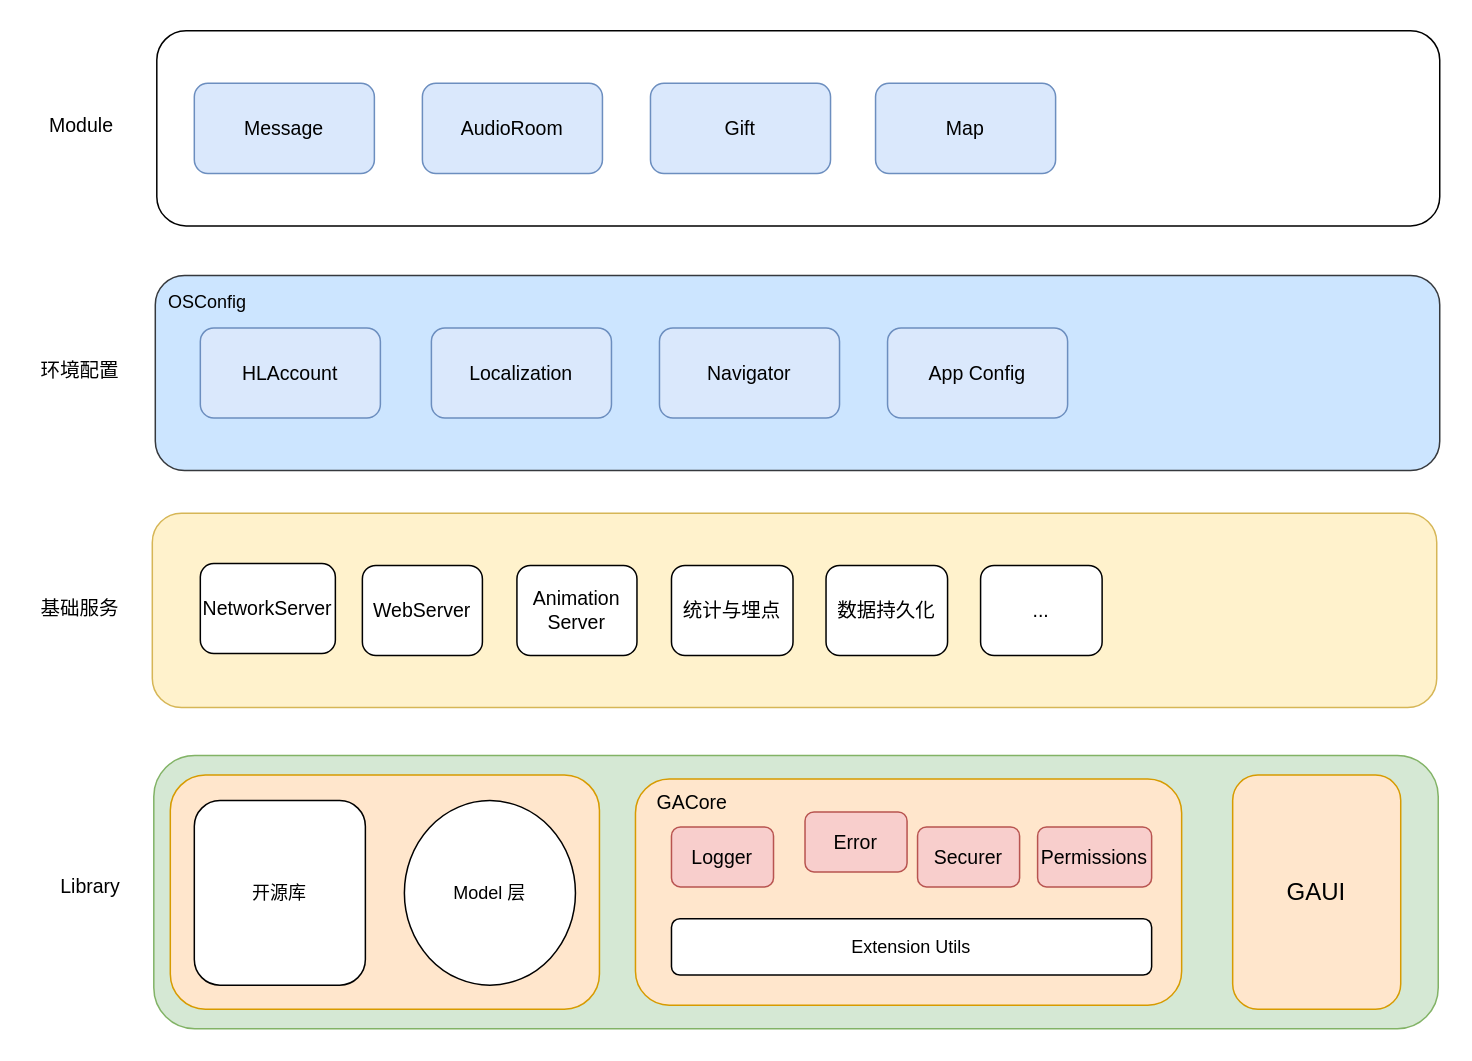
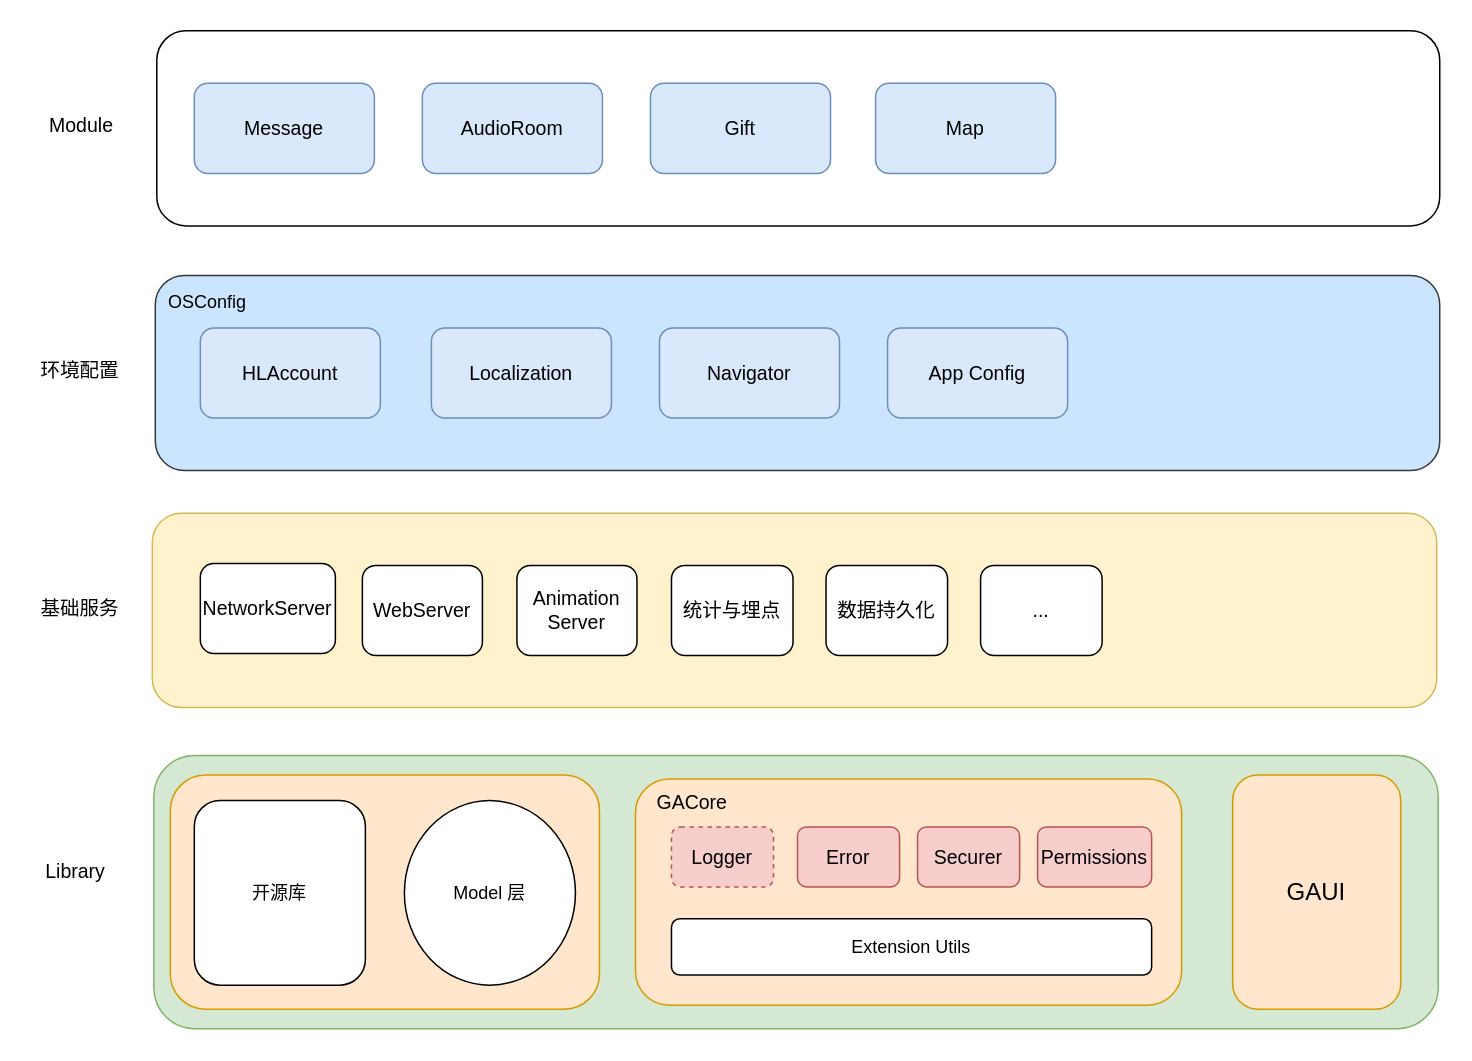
(856, 842) -> (848, 857)
(722, 857) -> (722, 857)
(91, 886) -> (76, 871)
